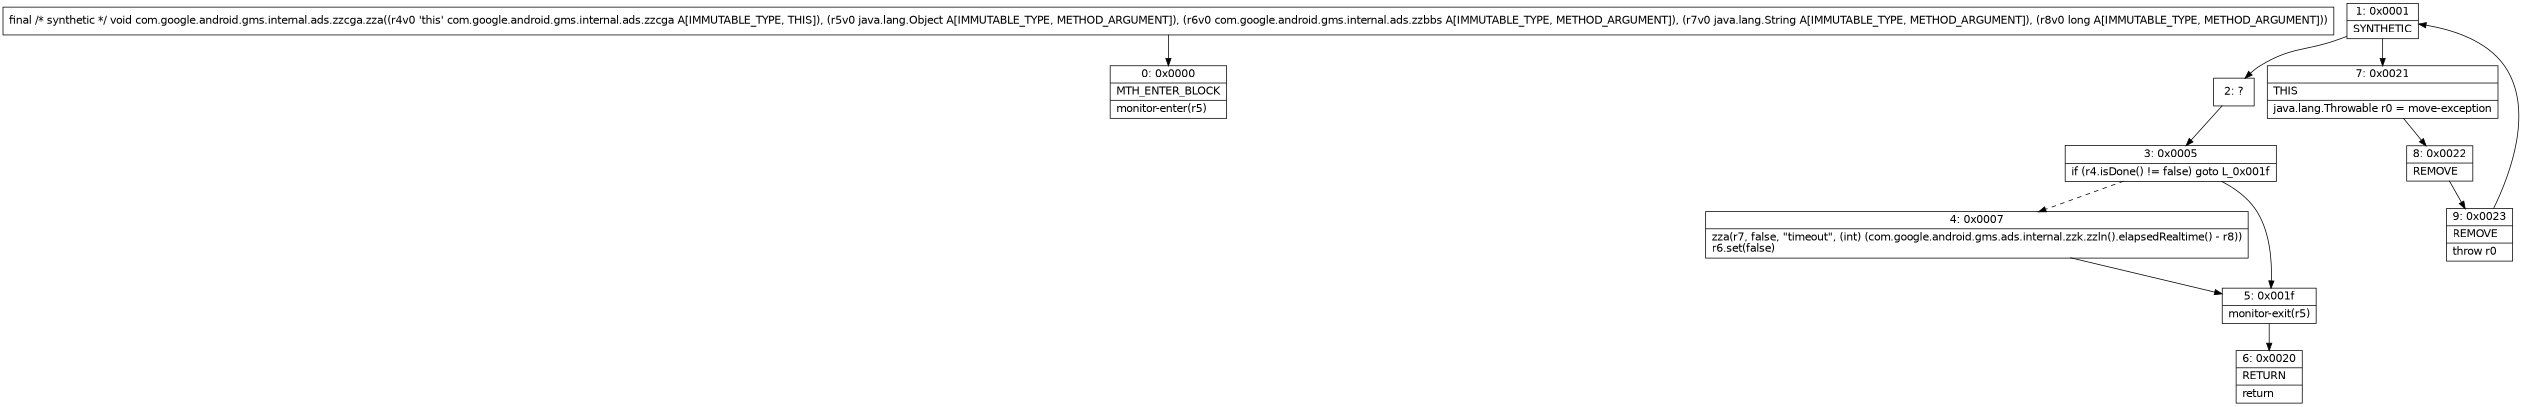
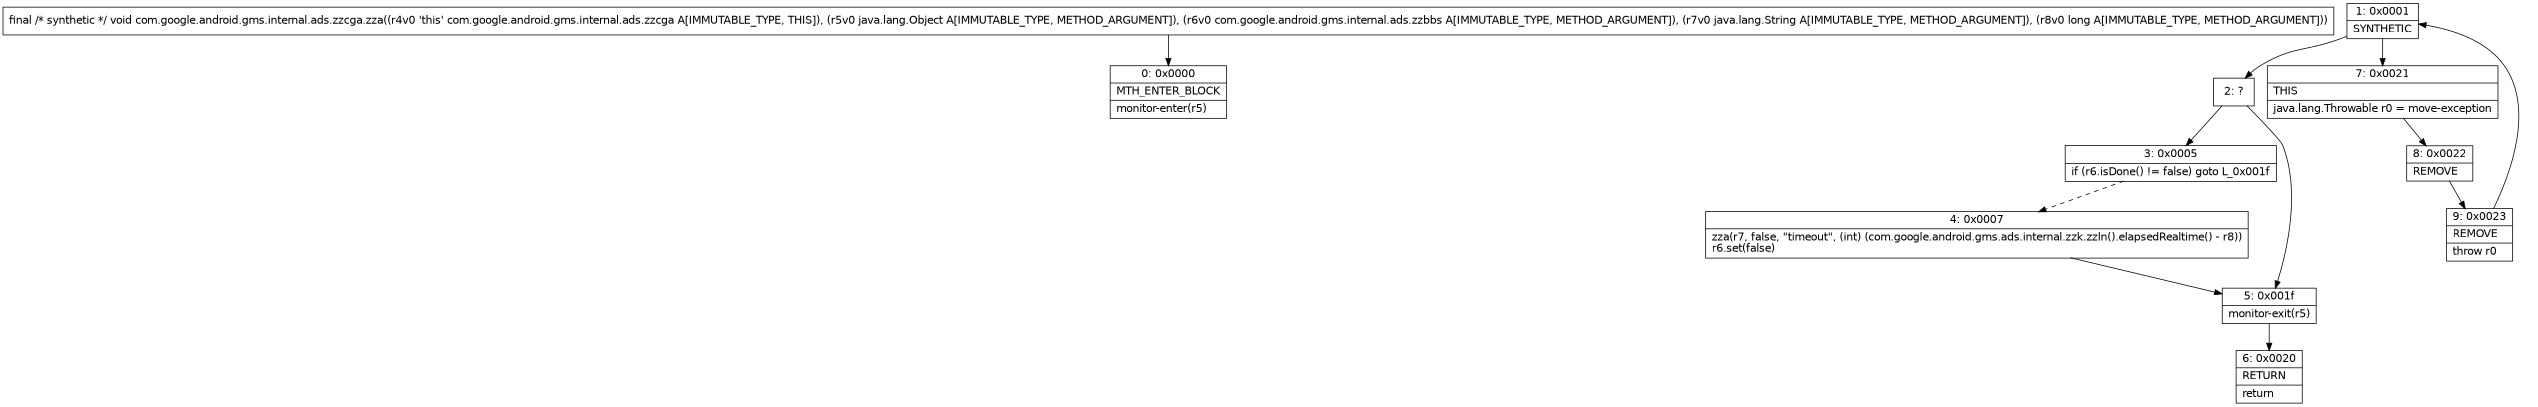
(2171, 172) -> (2171, 172)
(2262, 222) -> (2291, 187)
